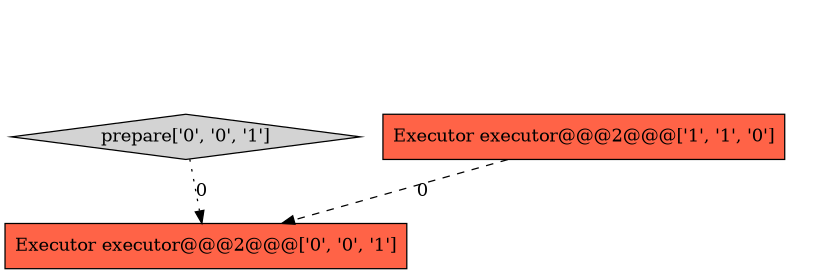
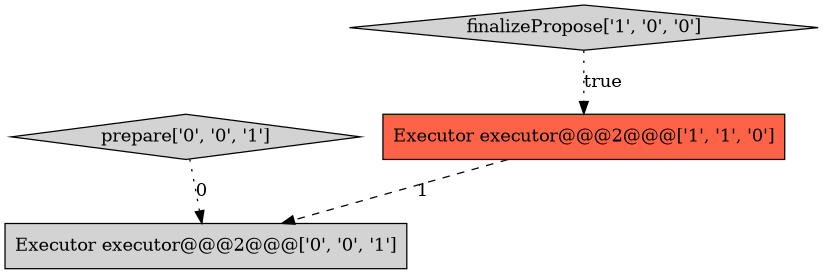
none -> (584, 28)
(423, 191) -> (423, 191)
(206, 246) -> (206, 246)
